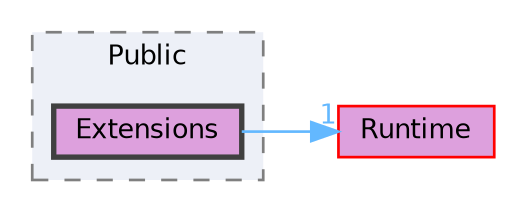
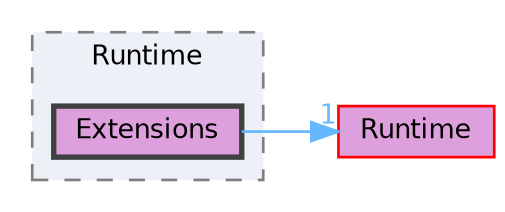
(148, 58) -> (148, 58)
